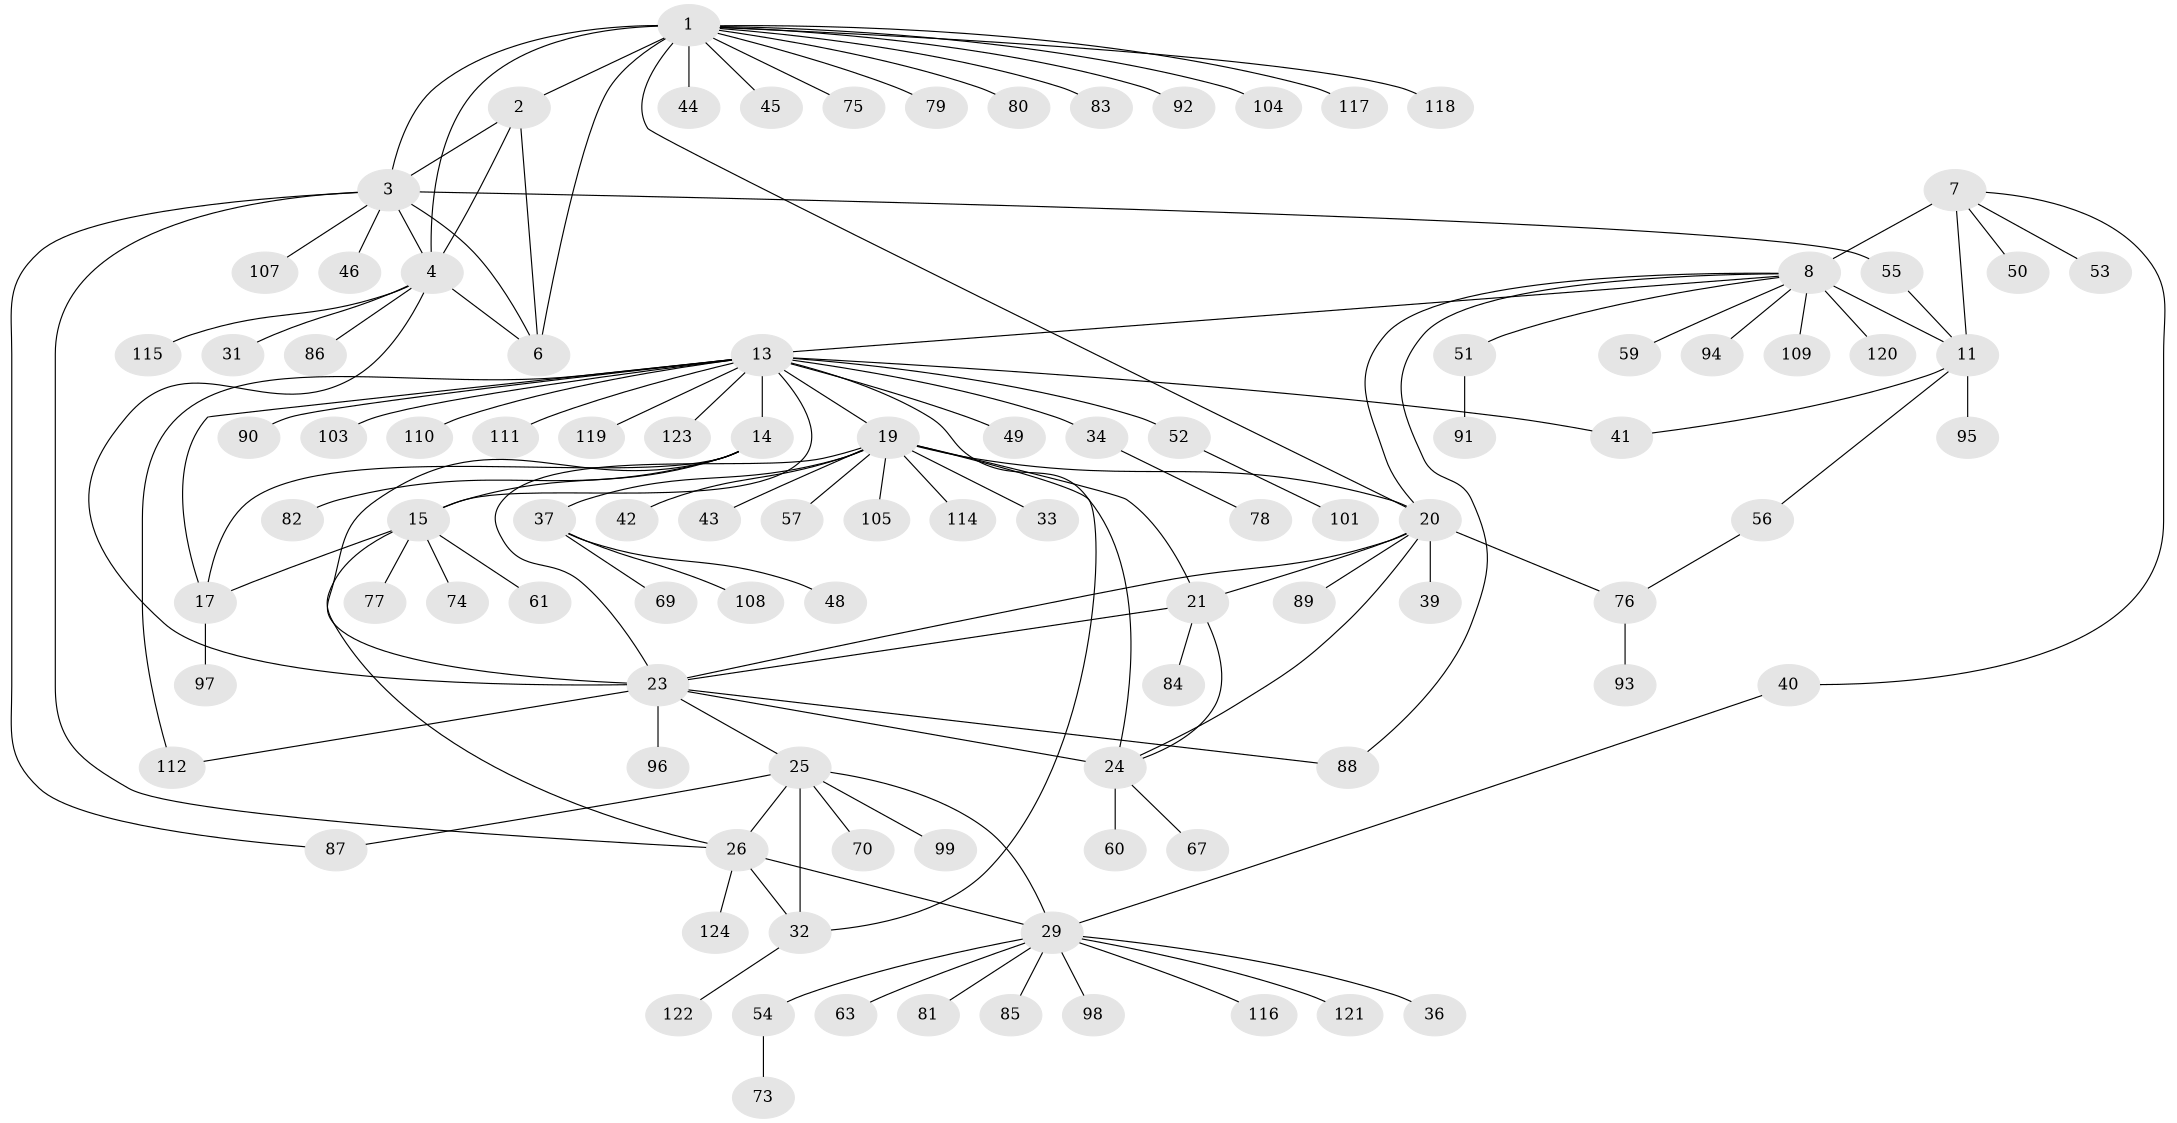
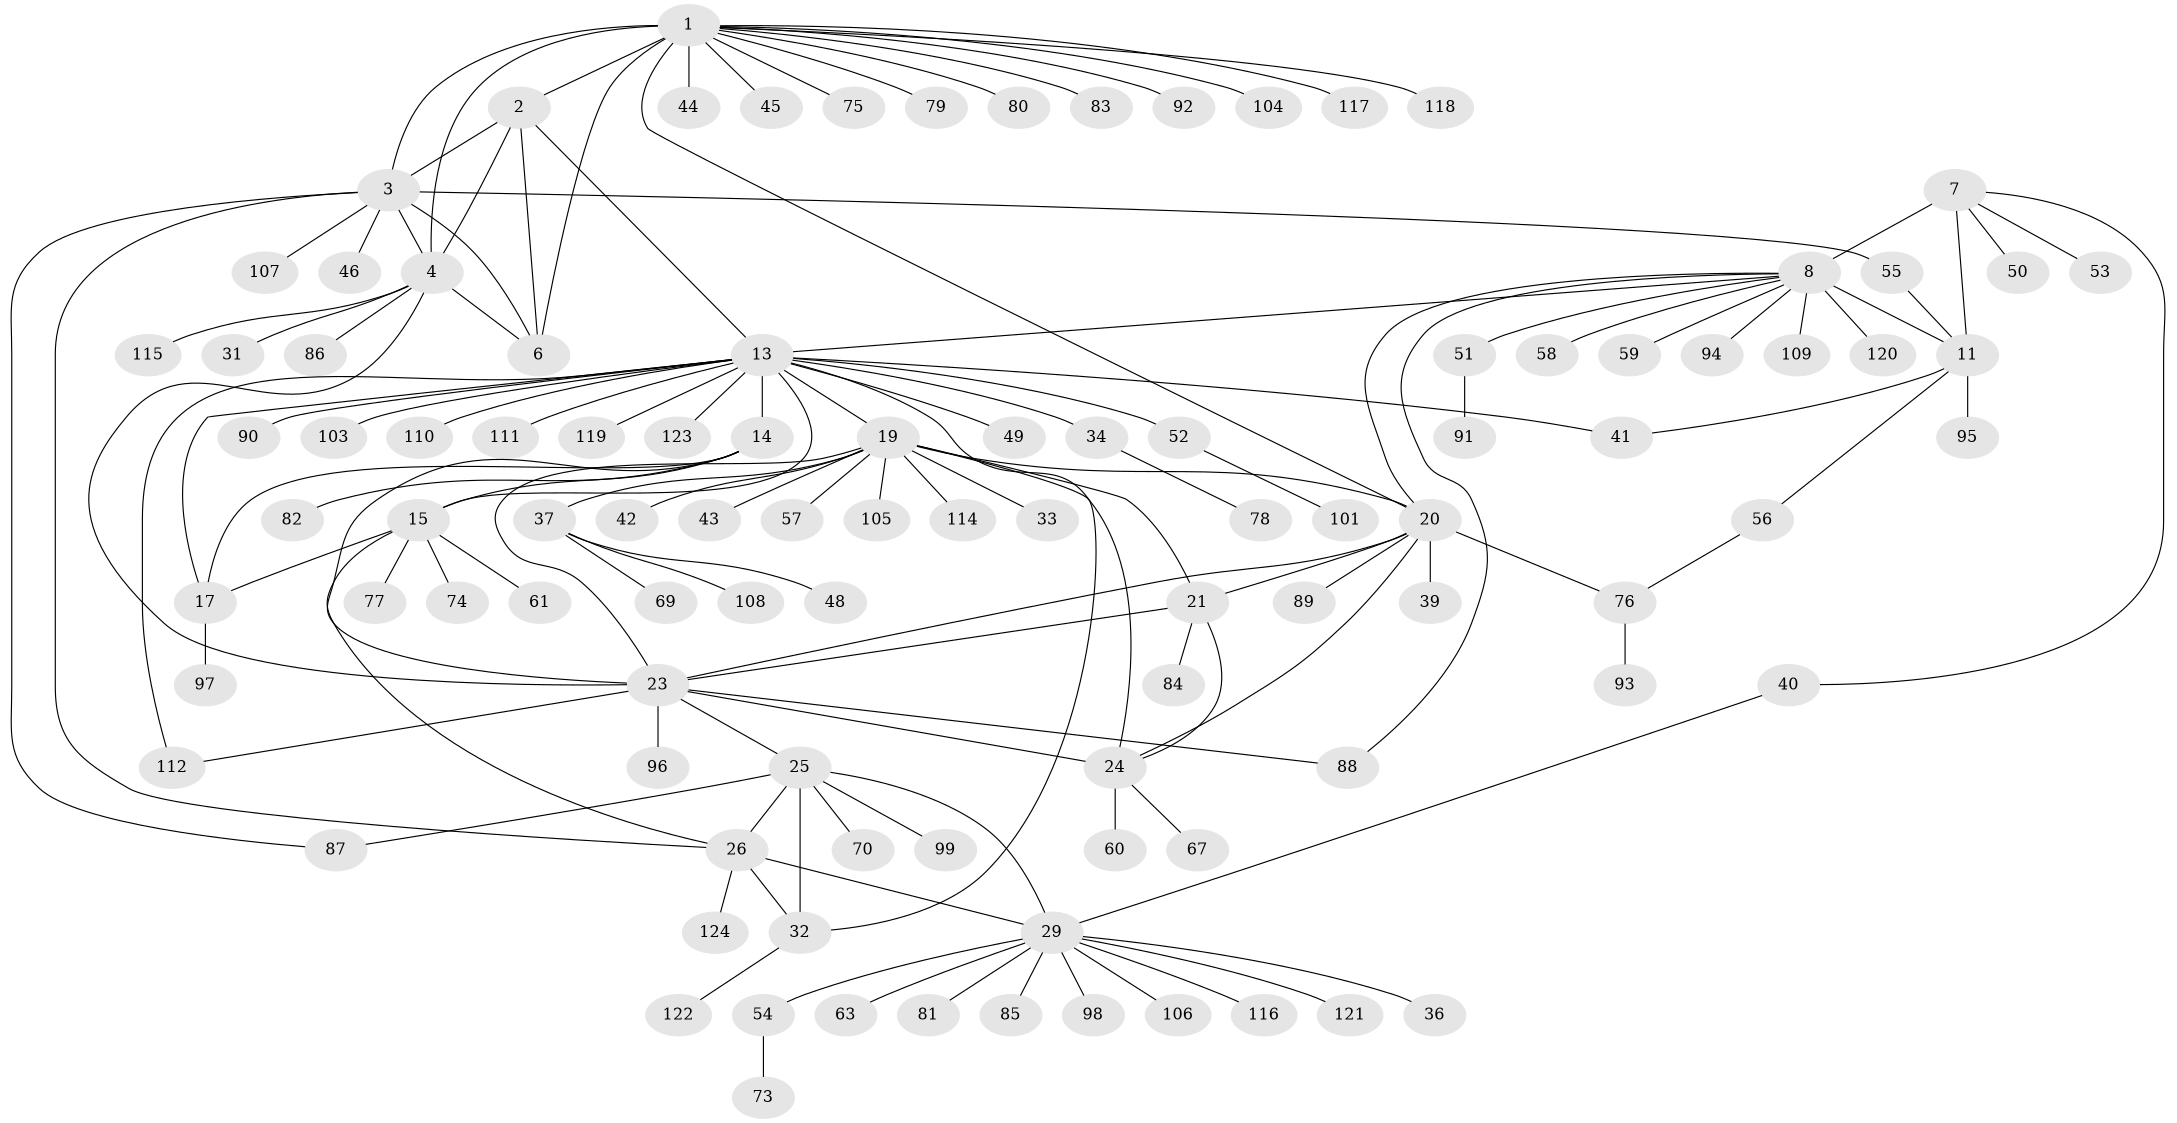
none -> (641, 231)
none -> (1547, 355)
none -> (1178, 1015)
